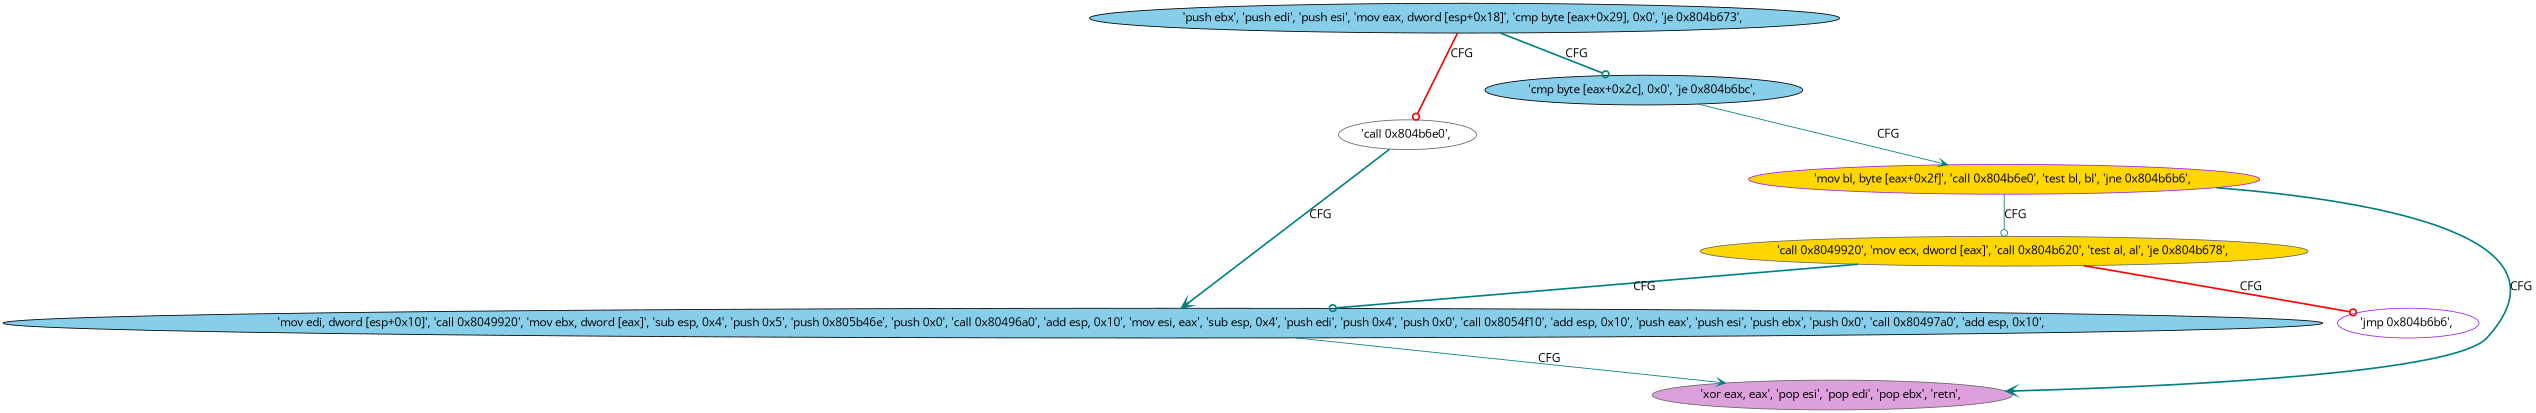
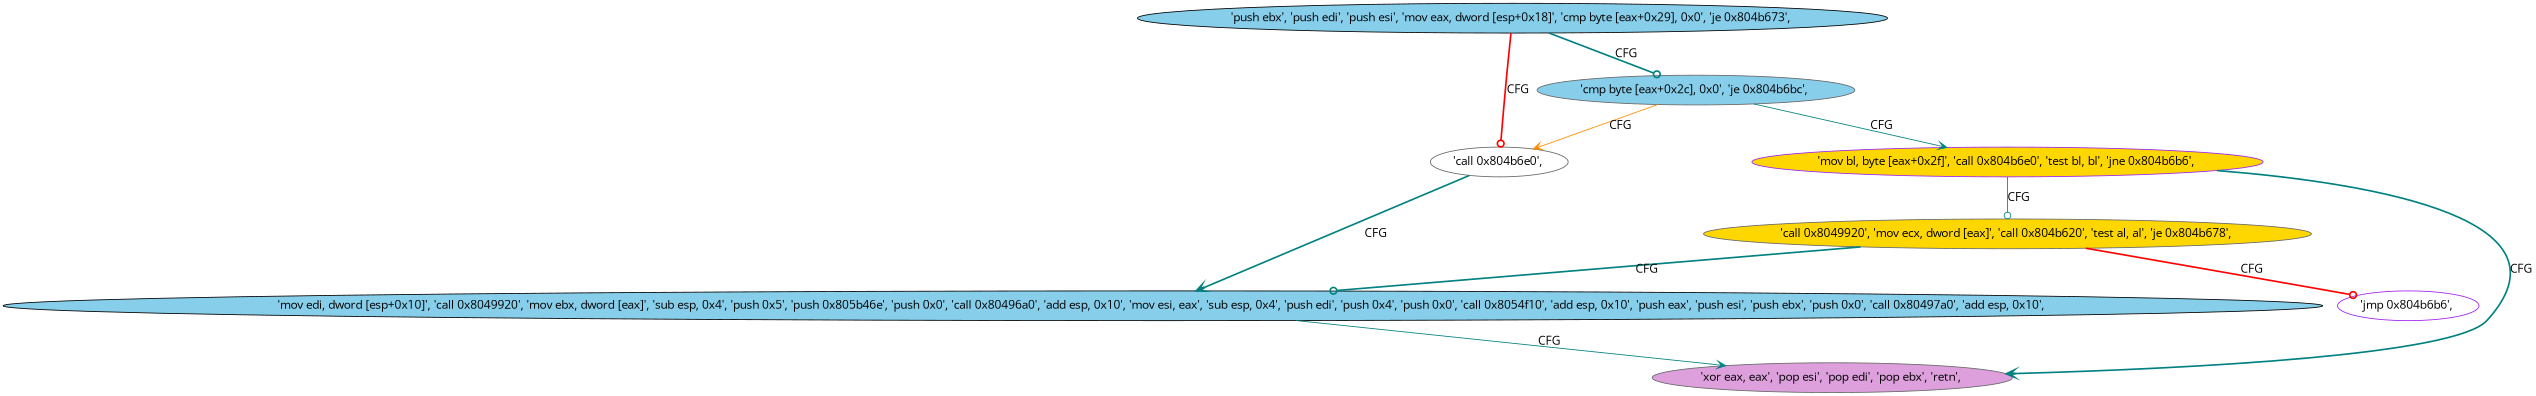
(1644, 90) -> (1696, 90)
none -> (1599, 125)
